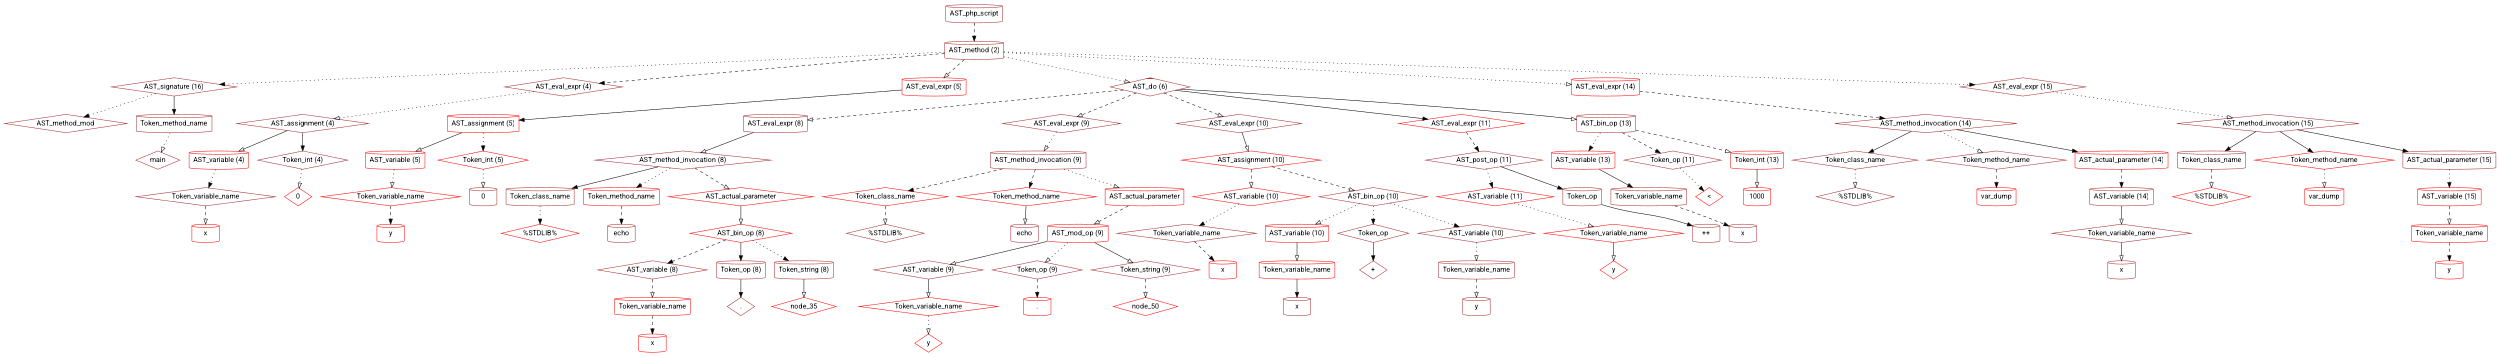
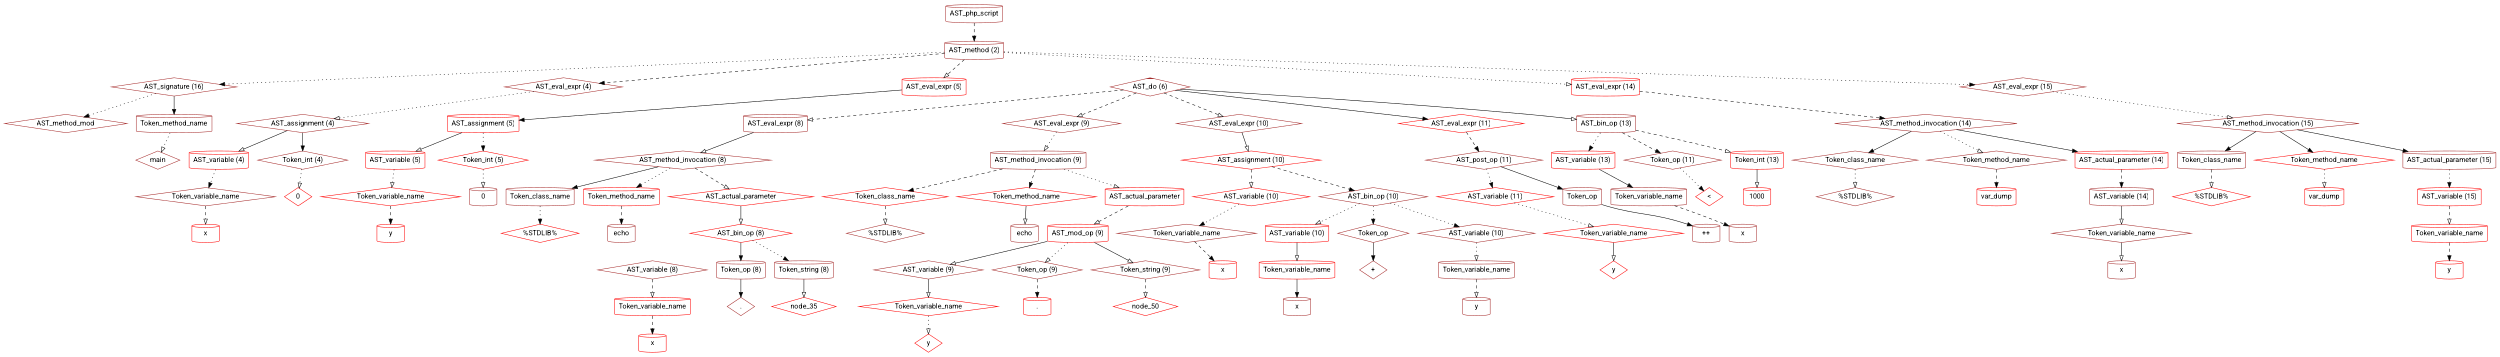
(1064, 69) -> none
(1311, 178) -> (1311, 178)
(699, 251) -> none
